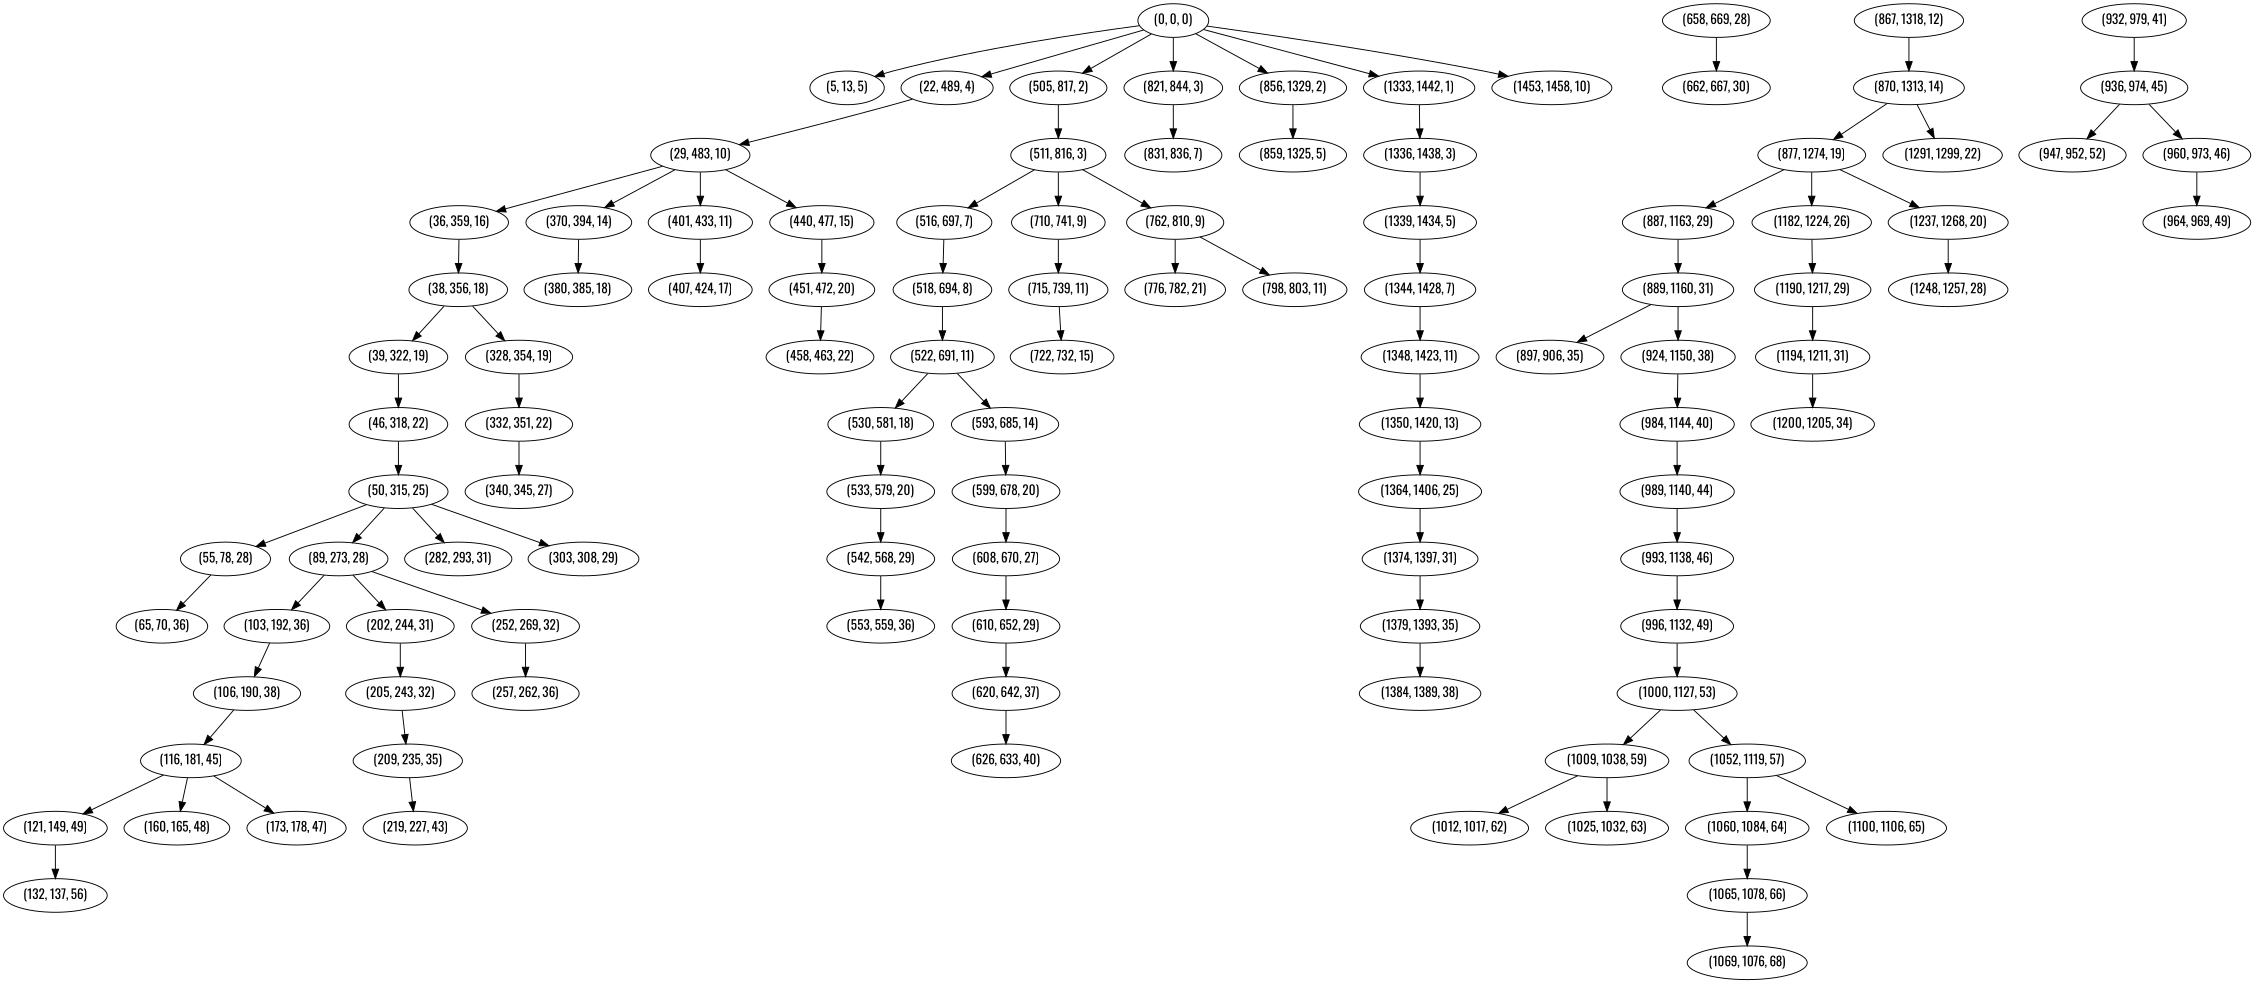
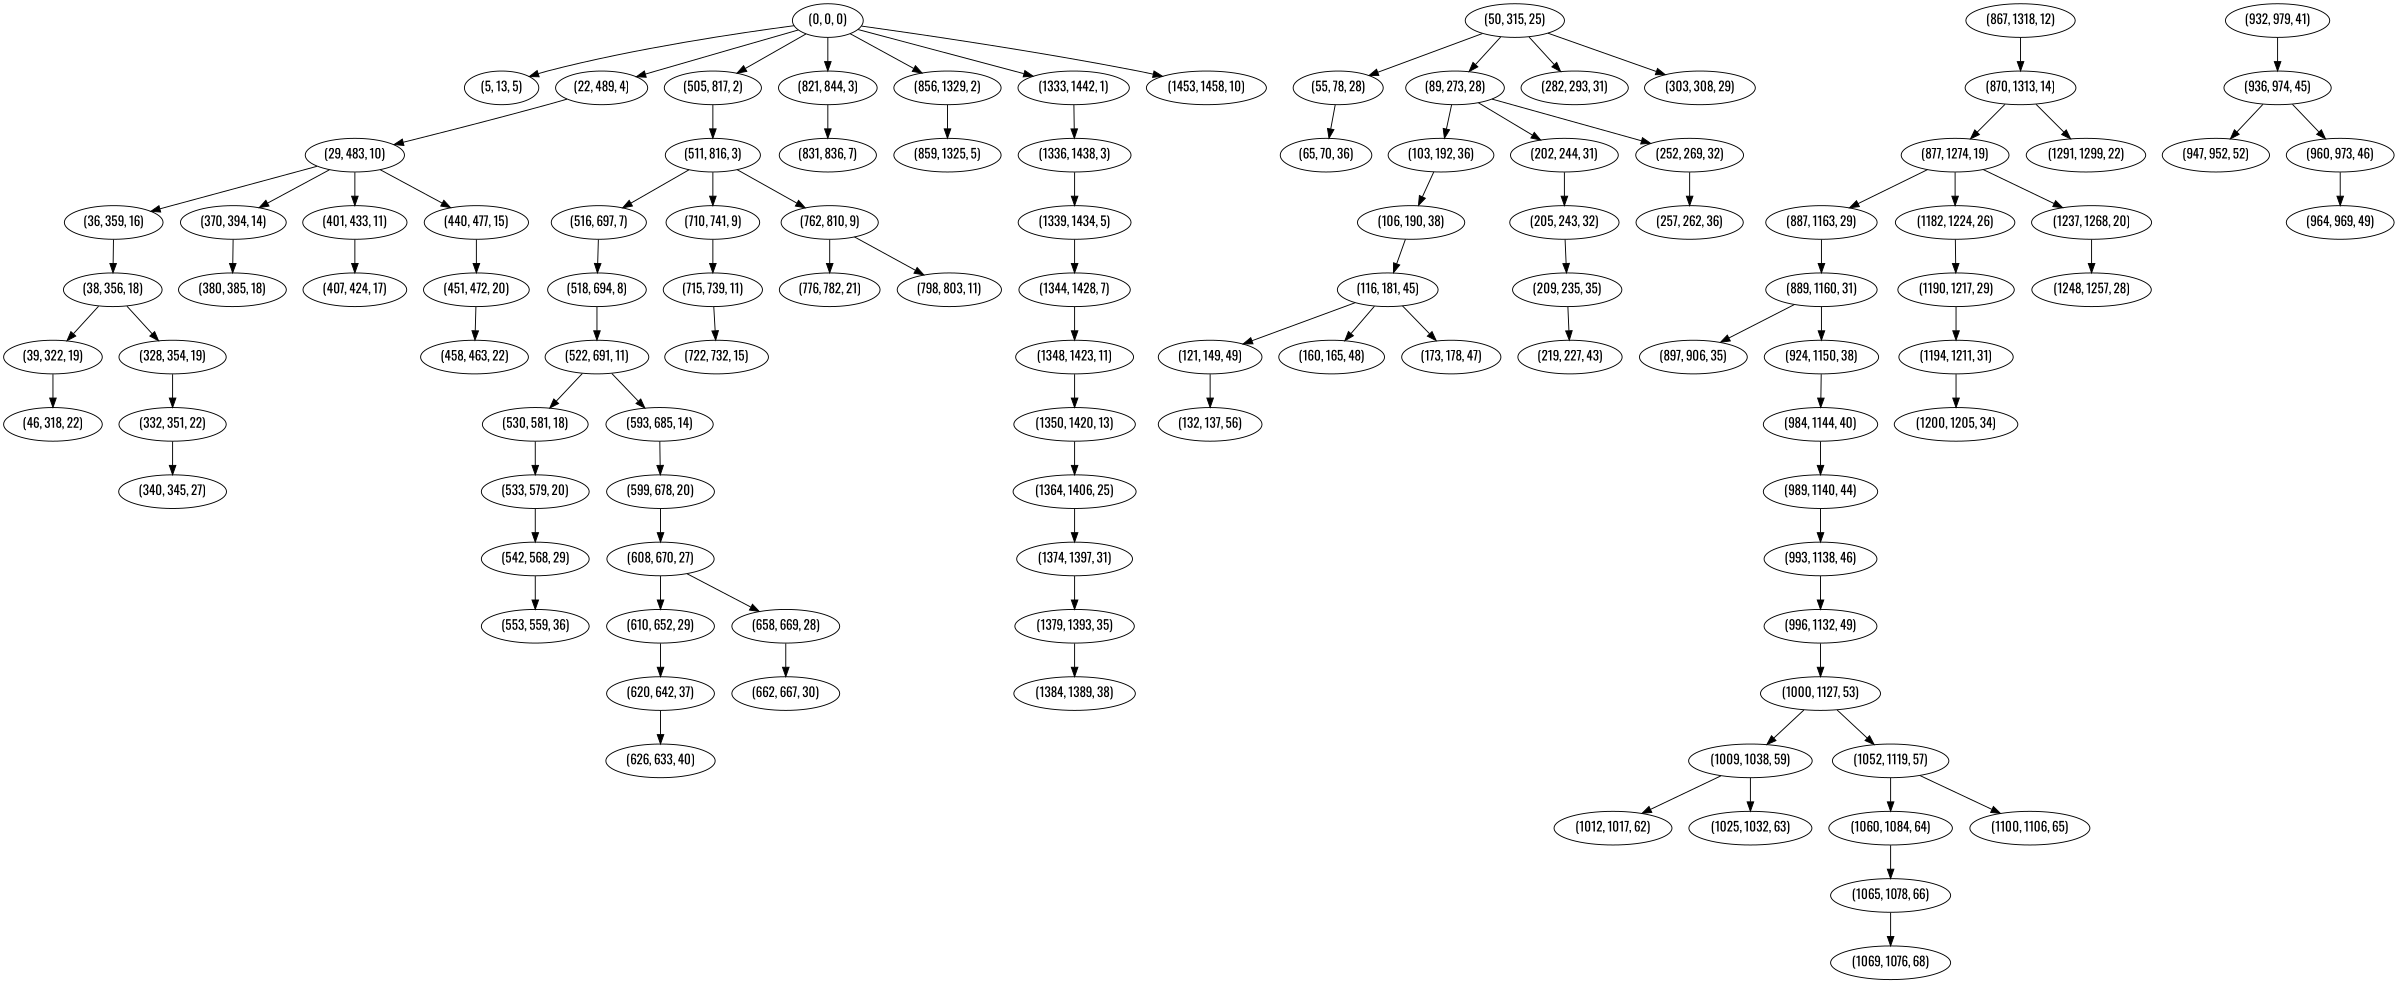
(398, 453) -> none
none -> (719, 590)
